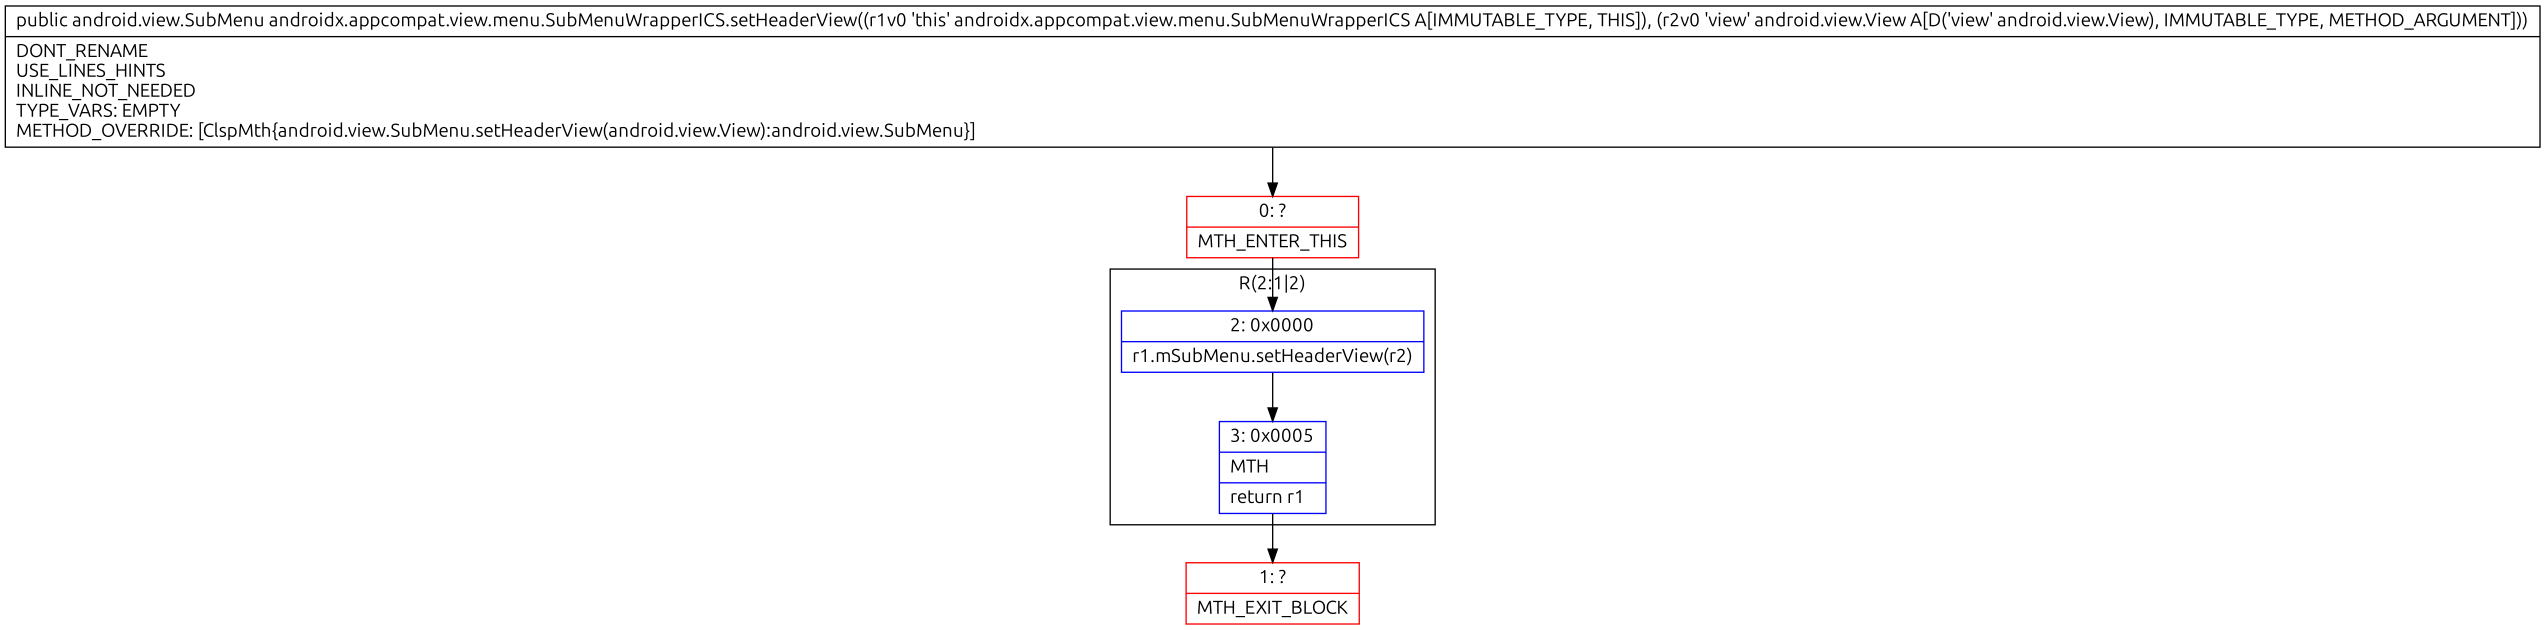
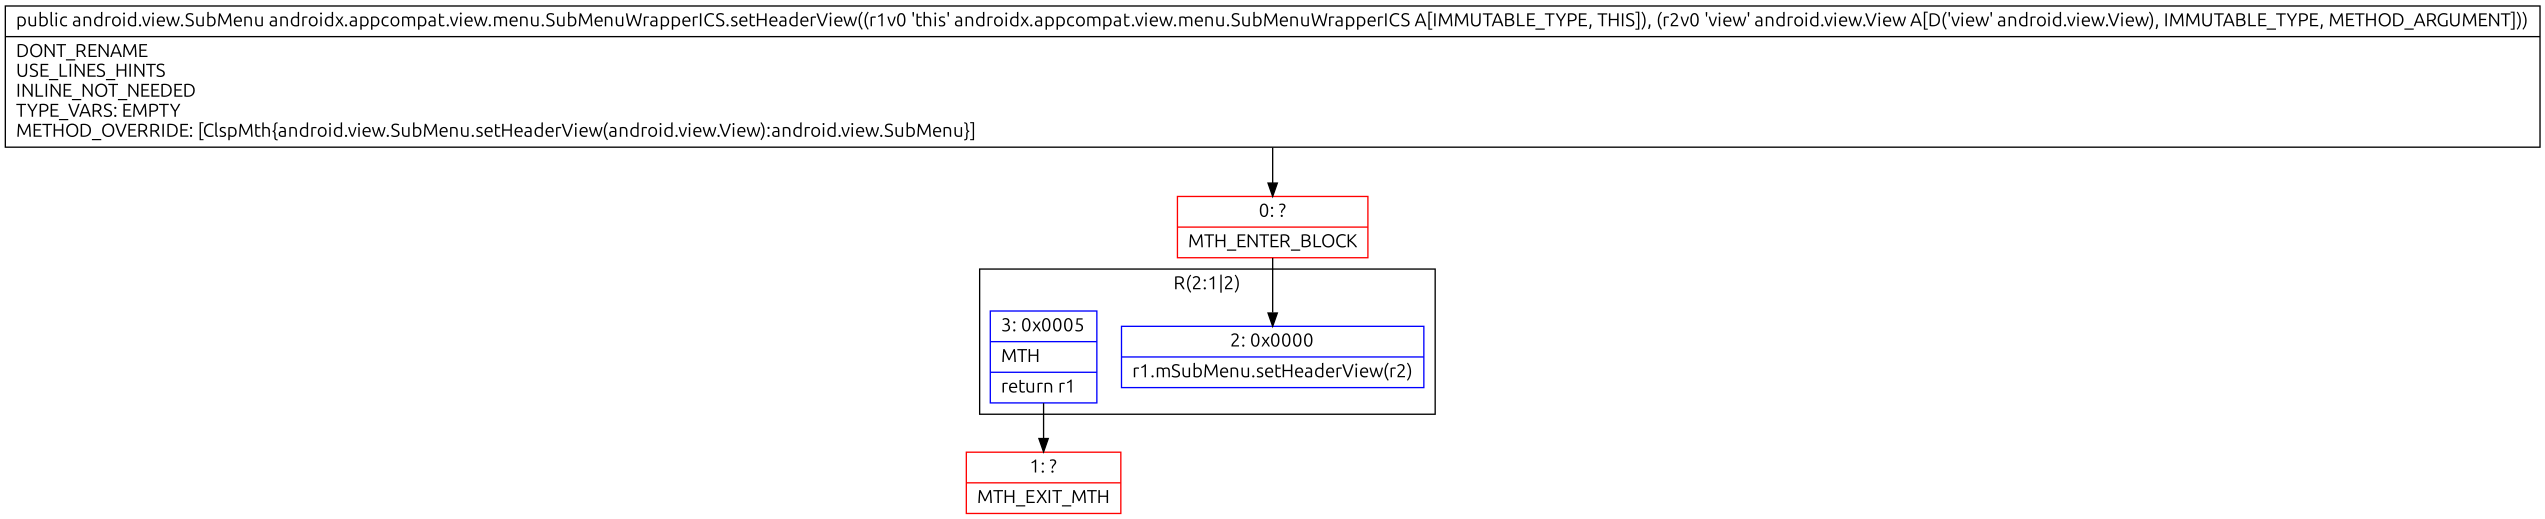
(1273, 242) -> (1273, 242)
(1273, 390) -> none
(1273, 608) -> (1044, 497)
